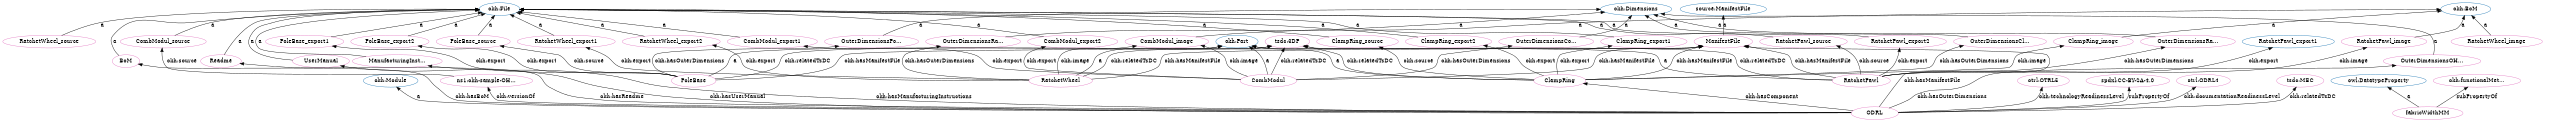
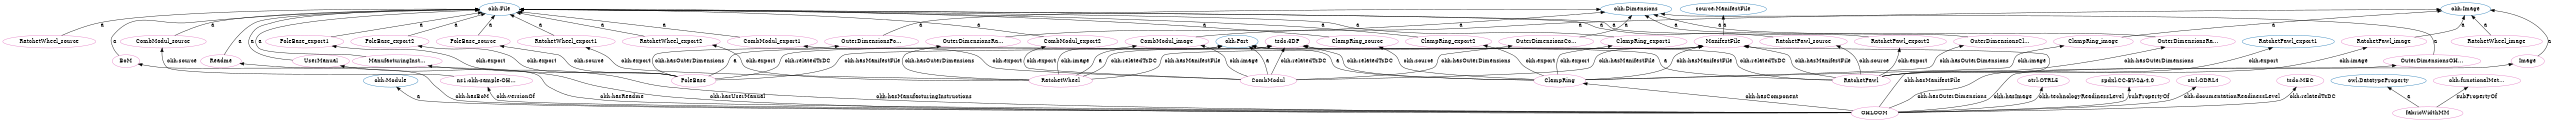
(2466, 9) -> (2466, 9)
none -> (2528, 61)
(1875, 113) -> (1875, 113)
